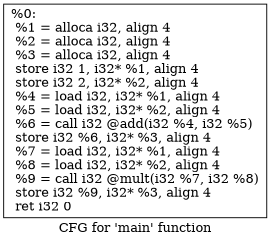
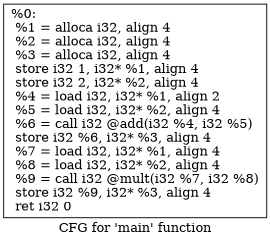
(116, 97) -> (116, 97)
